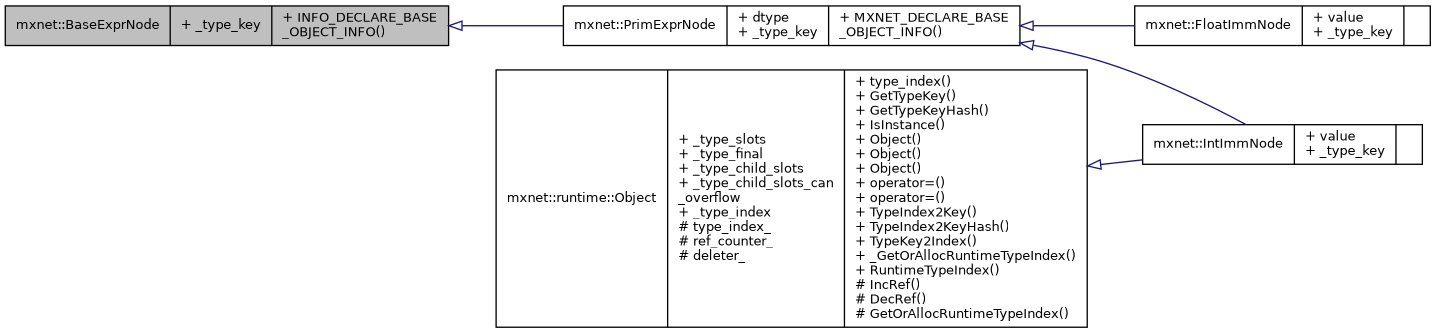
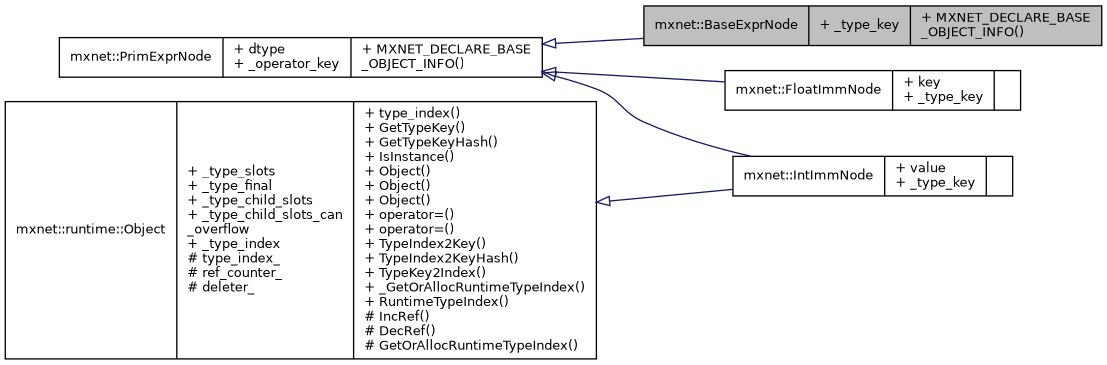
(360, 18) -> (1006, 18)
(1339, 18) -> (922, 82)
(513, 26) -> (600, 41)
(778, 32) -> (287, 64)
